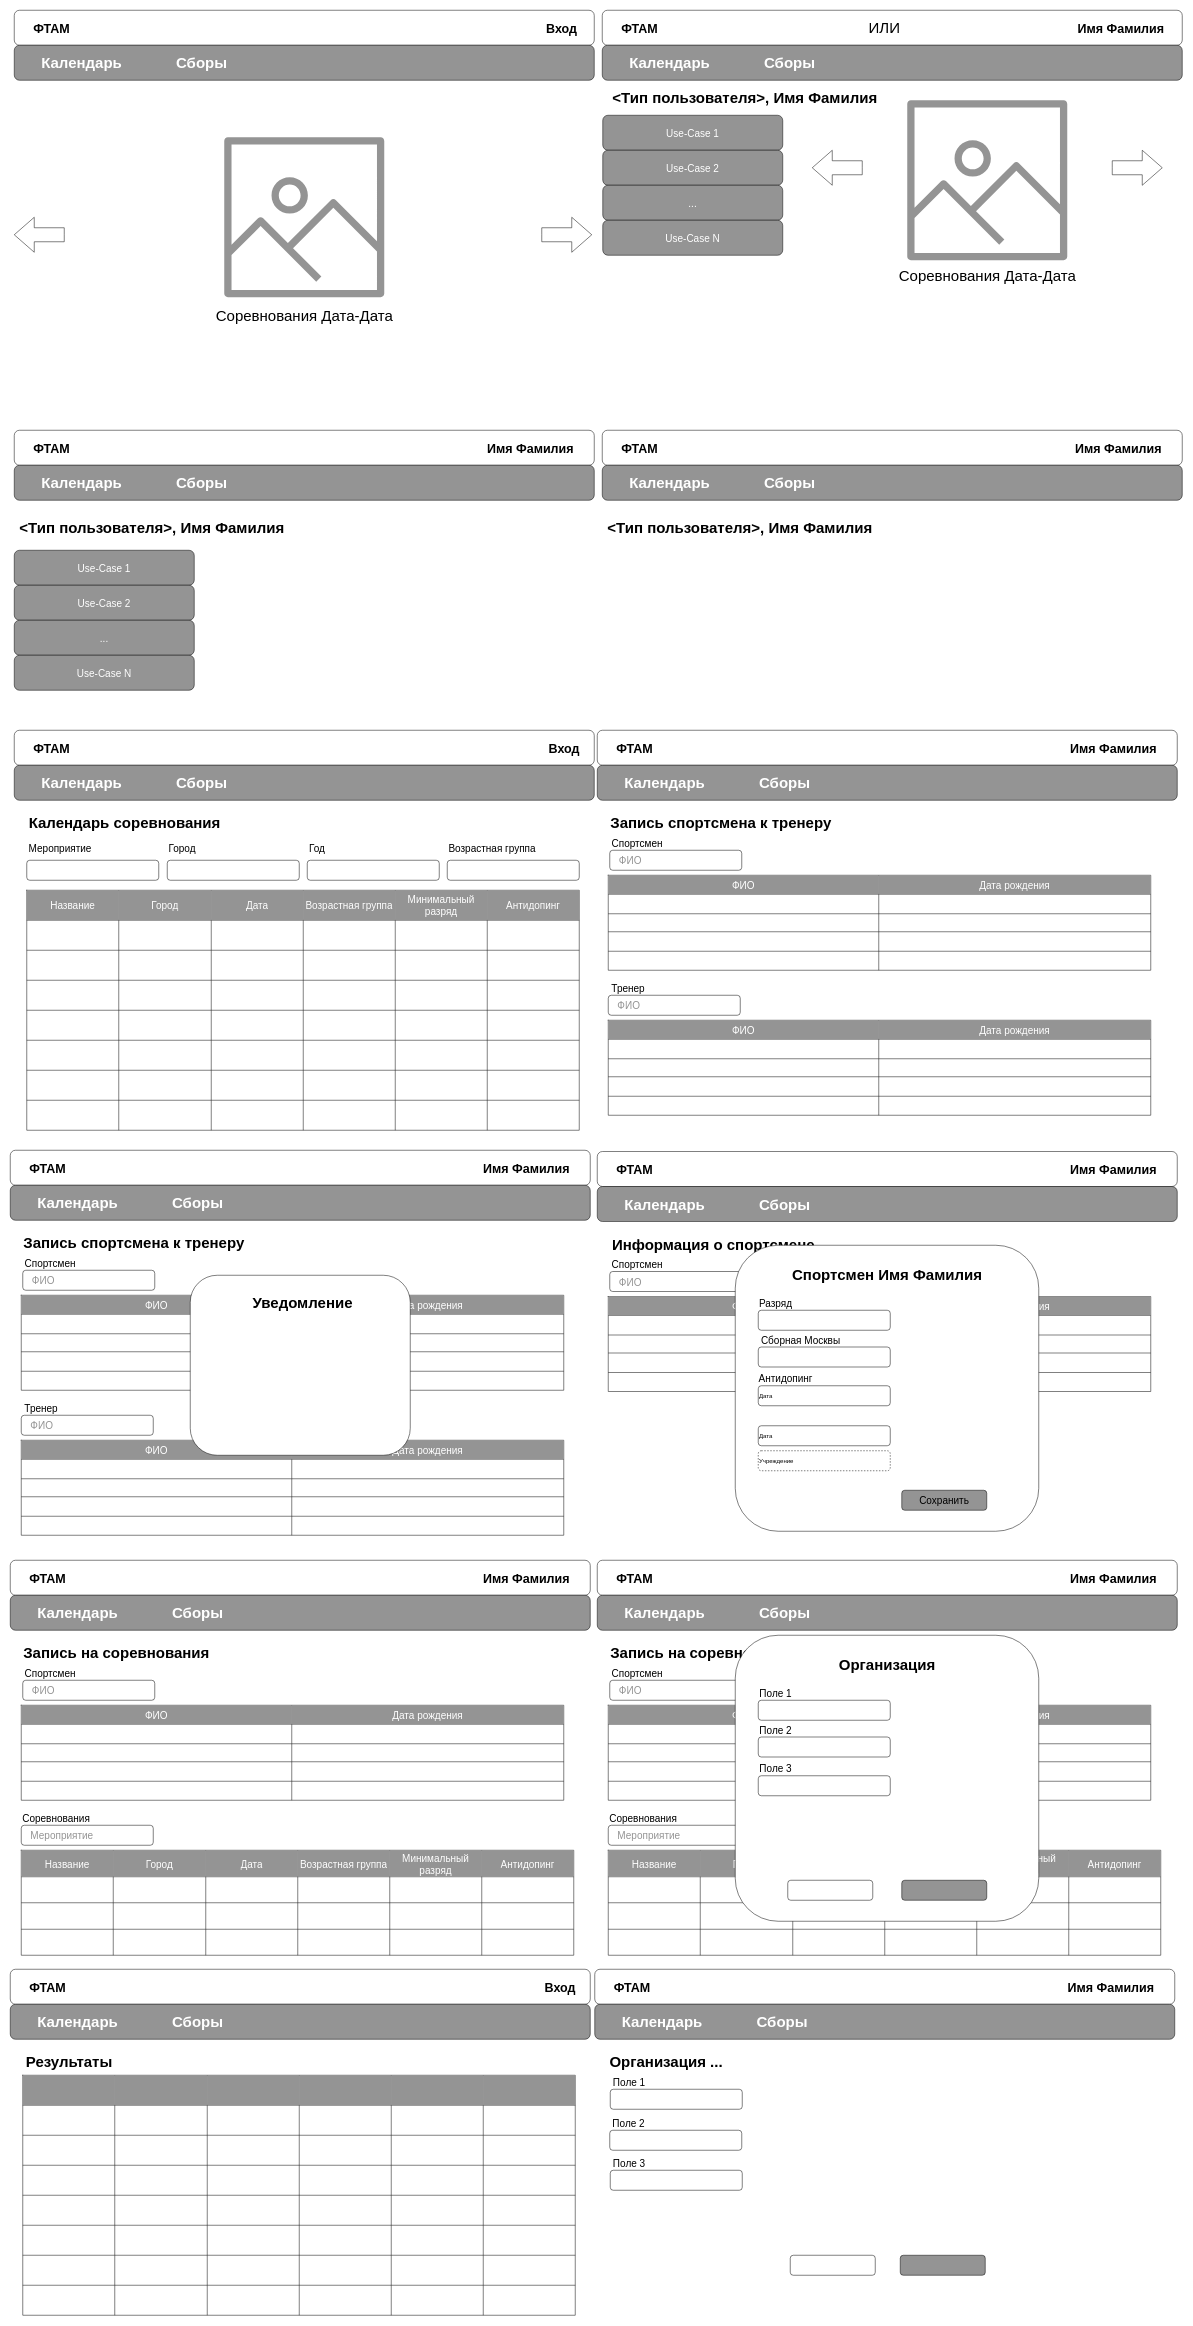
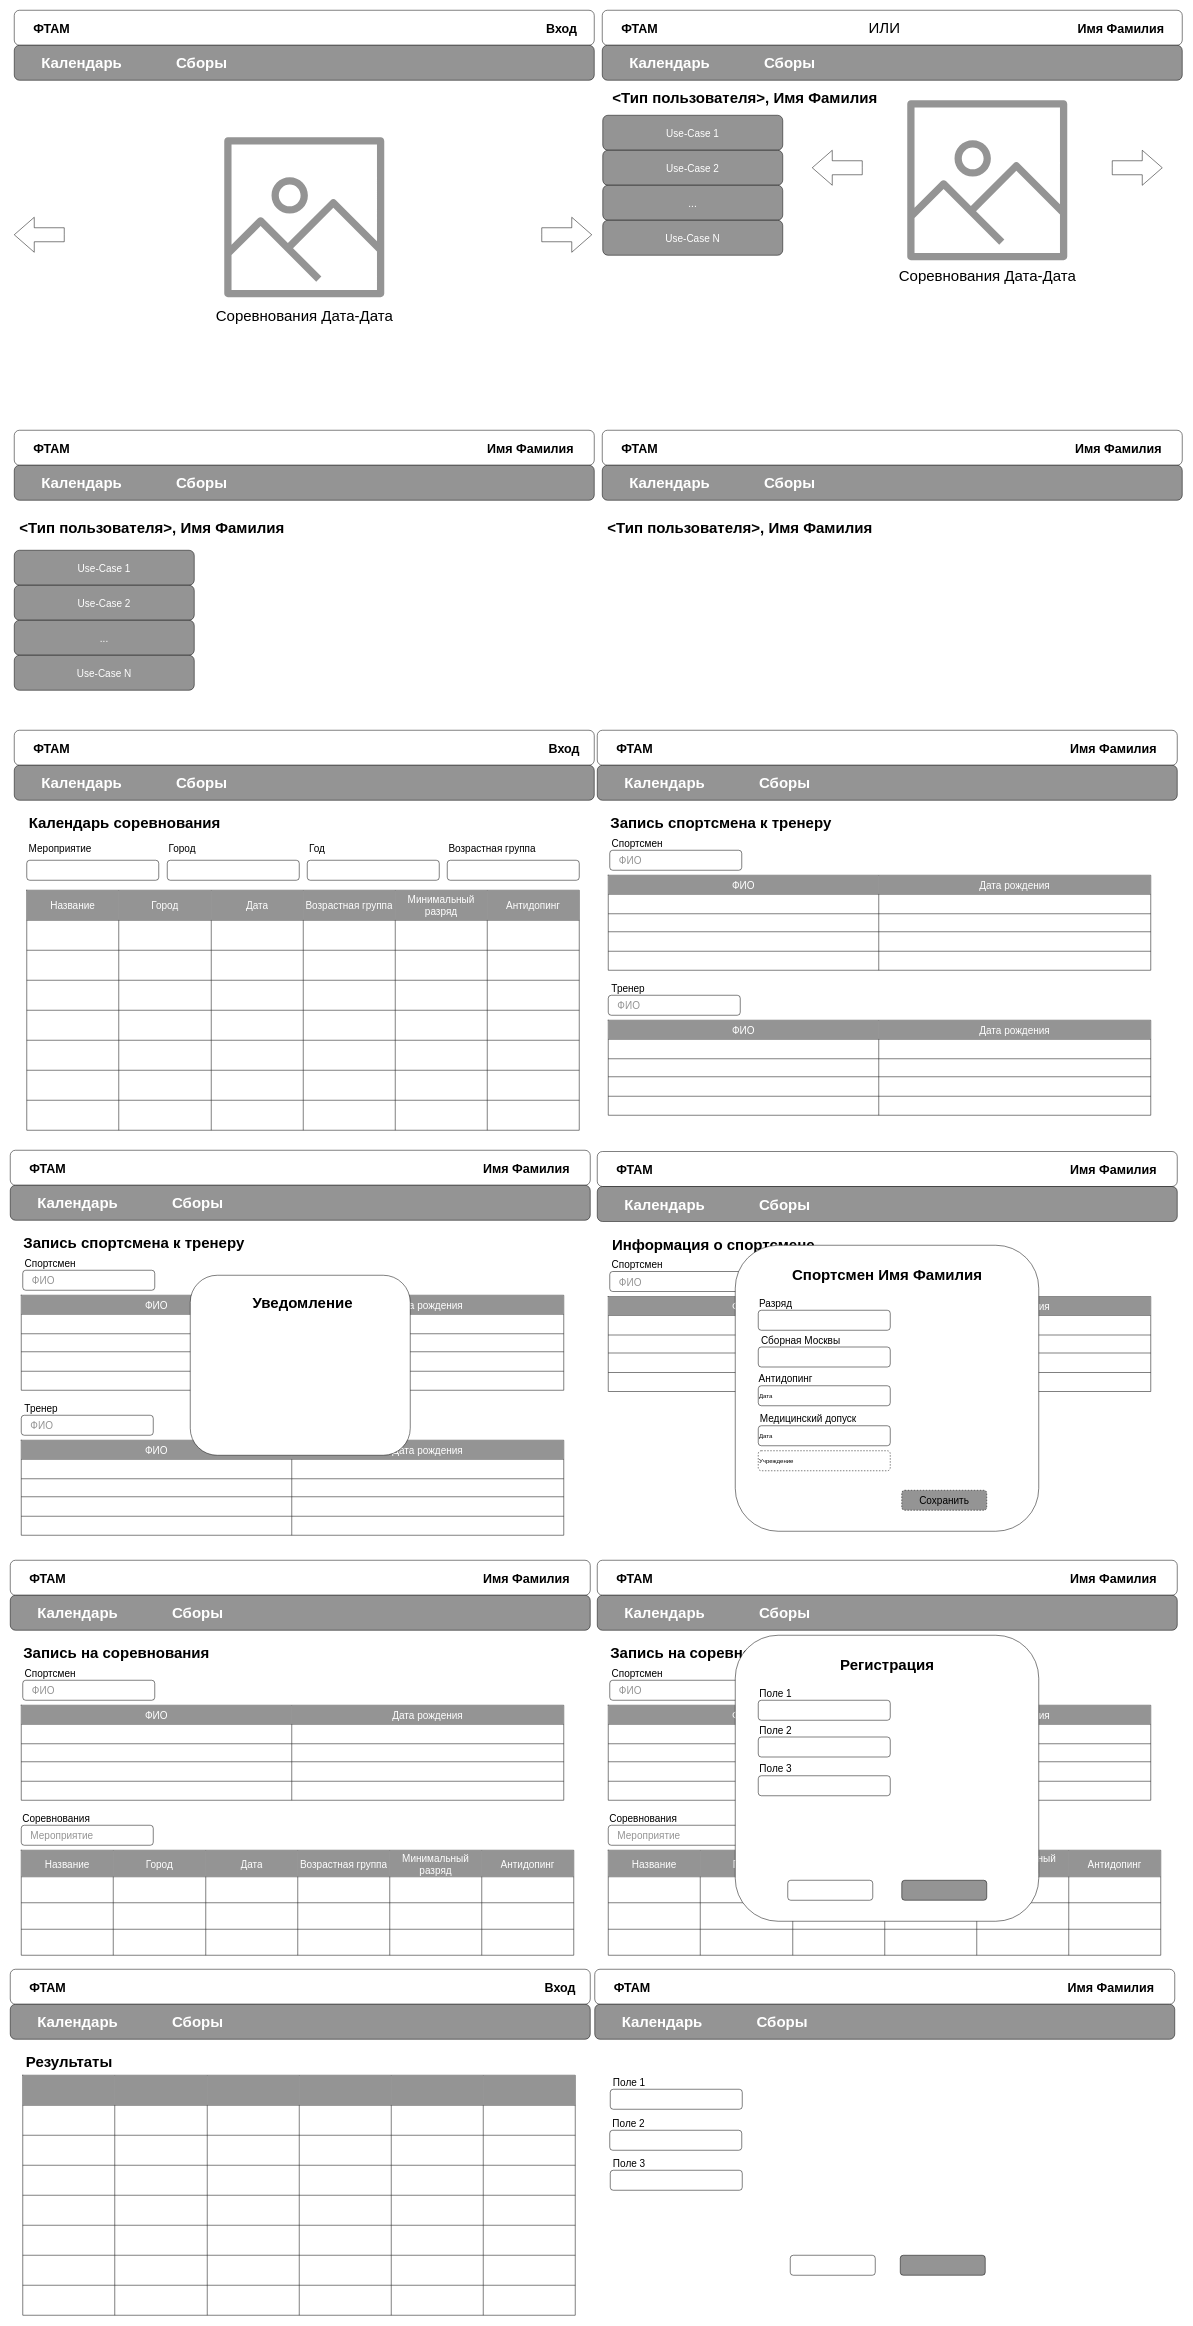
none -> (808, 1418)
(944, 1500) -> (944, 1500)
(887, 1664) -> (887, 1664)
(666, 2062) -> none
